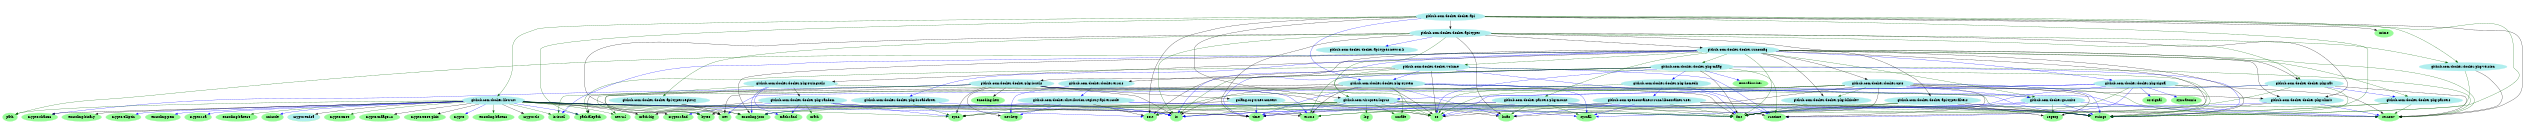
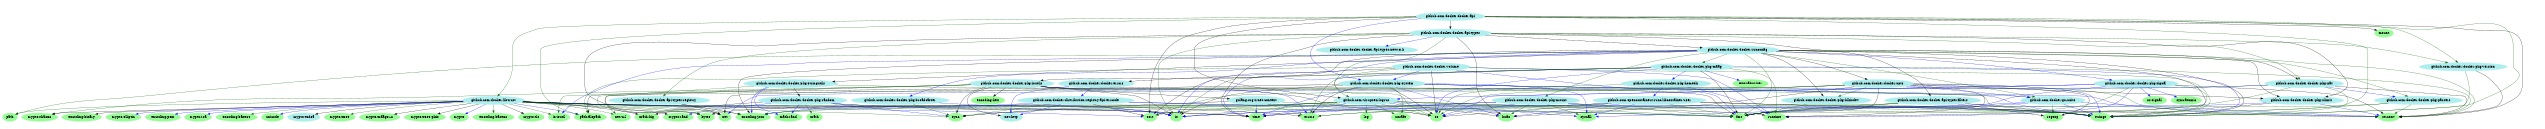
(2384, 33) -> (2384, 33)
(1585, 58) -> none
(512, 95) -> (512, 95)
(1536, 100) -> (1536, 100)
(1011, 117) -> (1011, 117)
